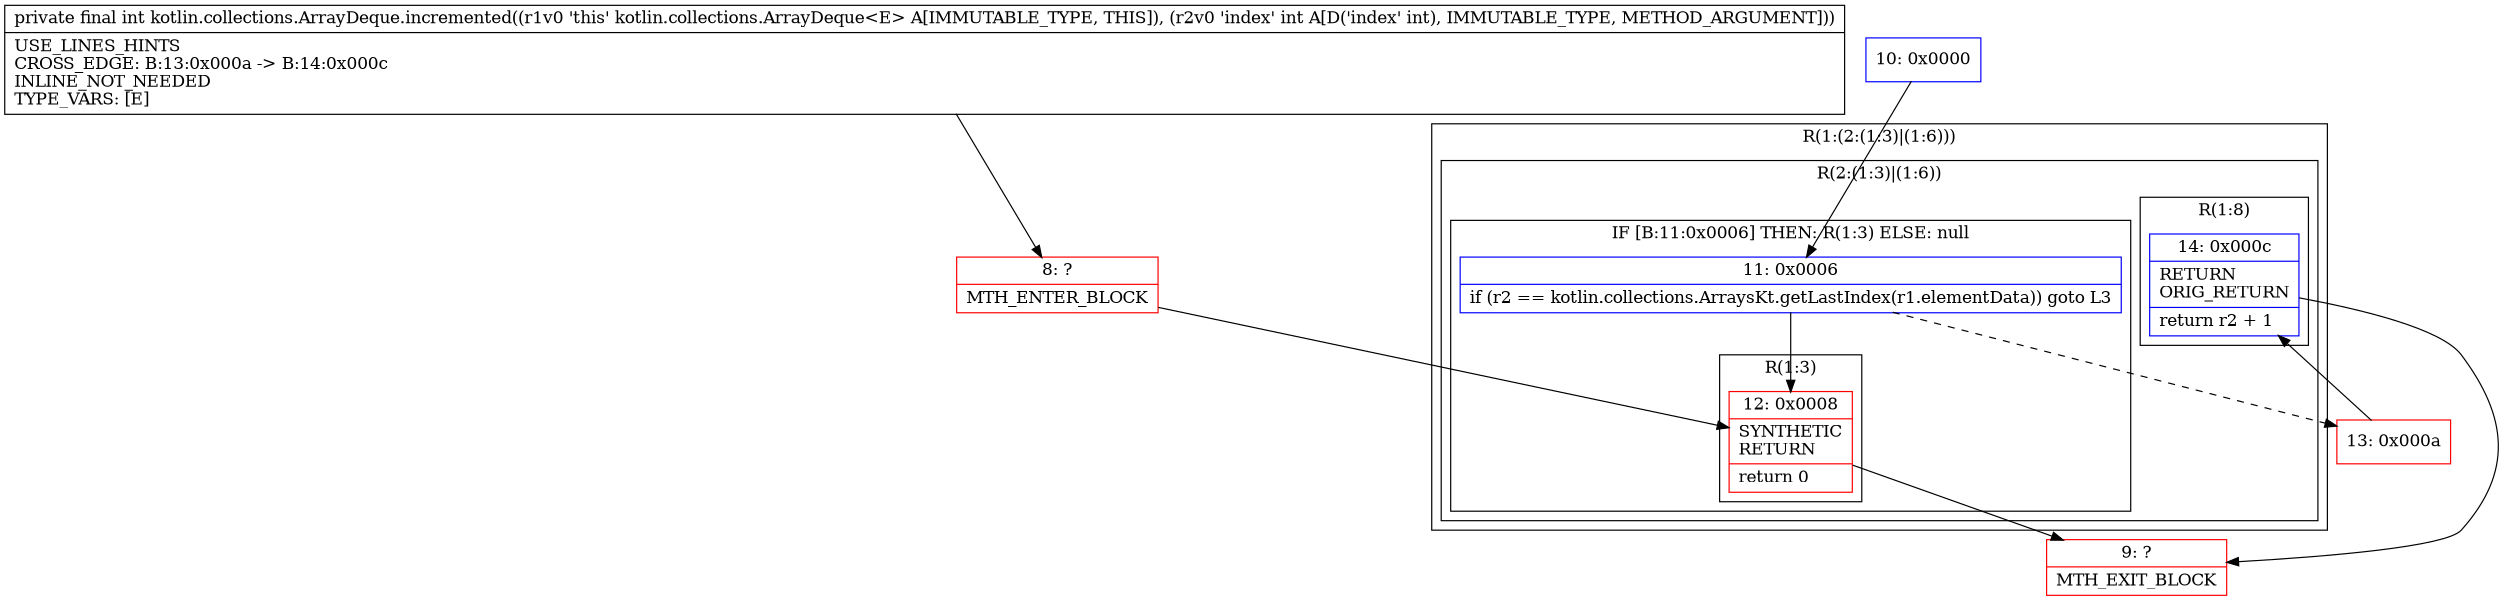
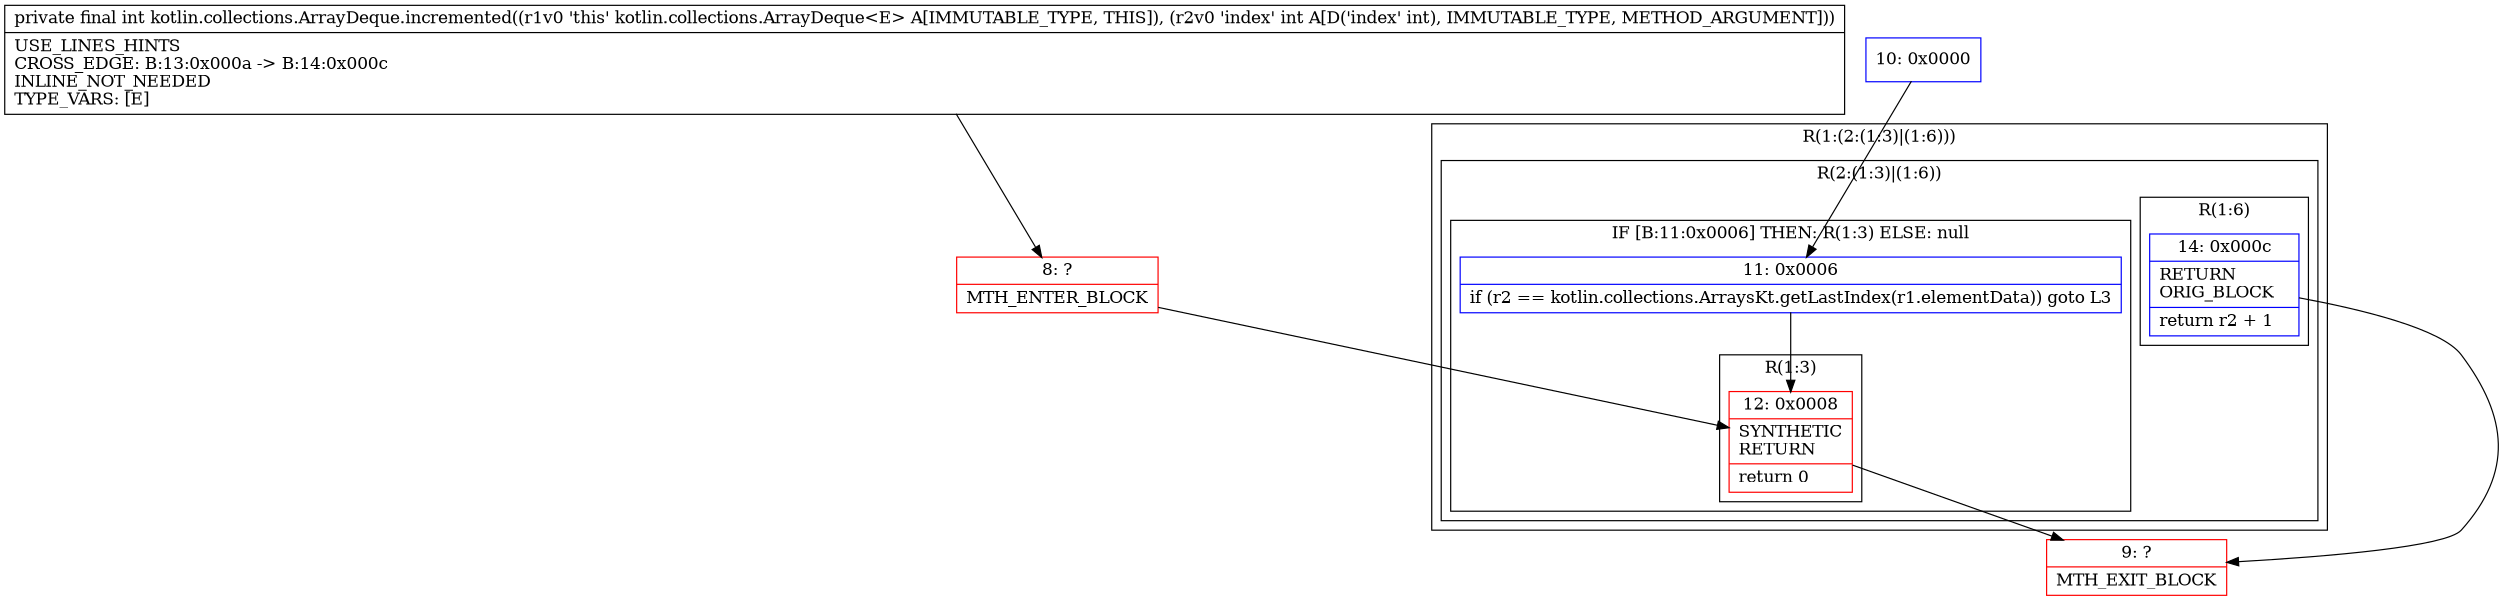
(2224, 211) -> (2224, 211)
(2224, 293) -> (2217, 293)
(2394, 442) -> none
